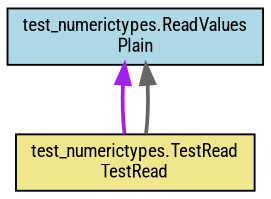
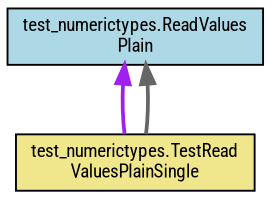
(135, 163) -> (135, 163)
